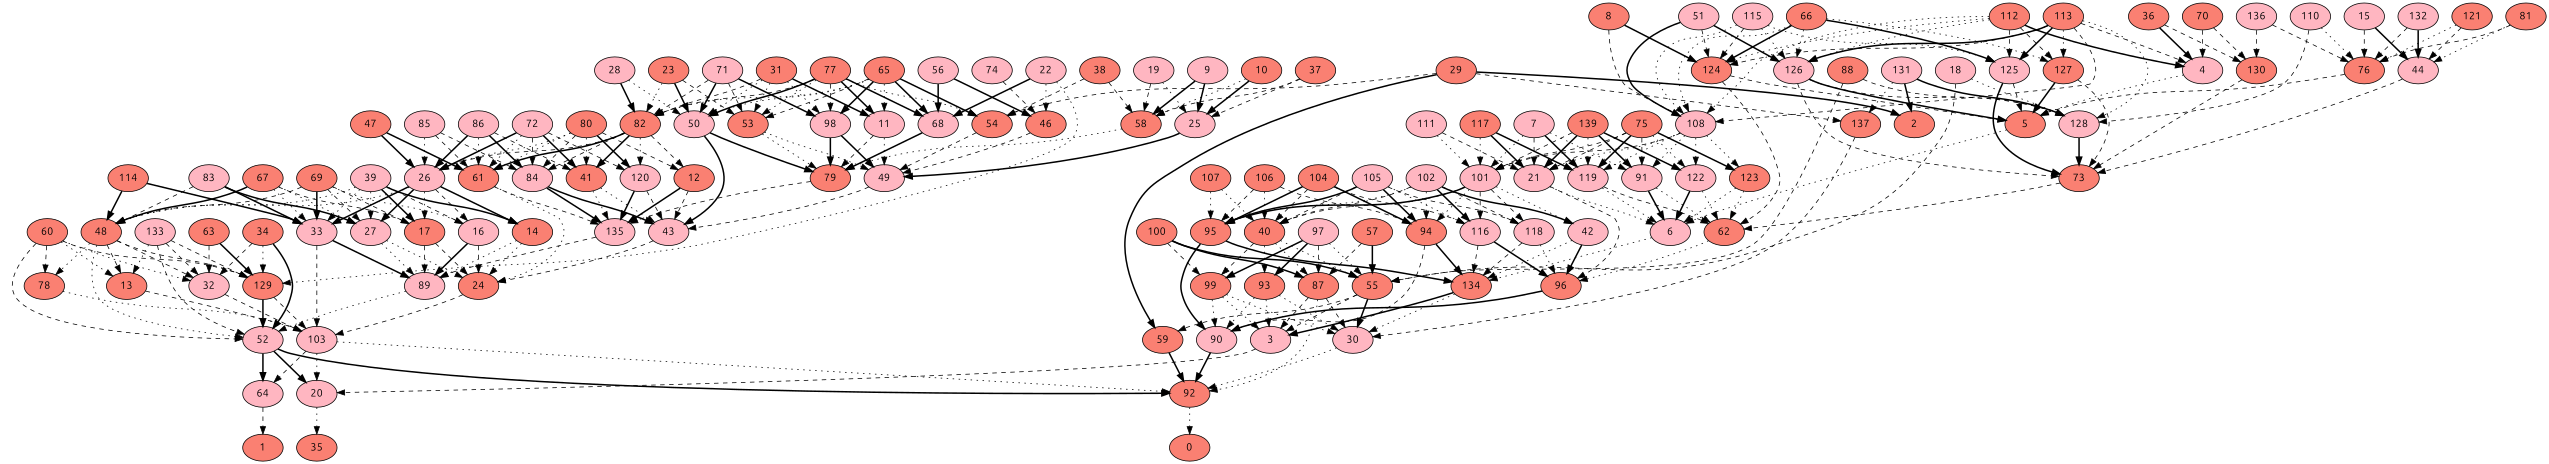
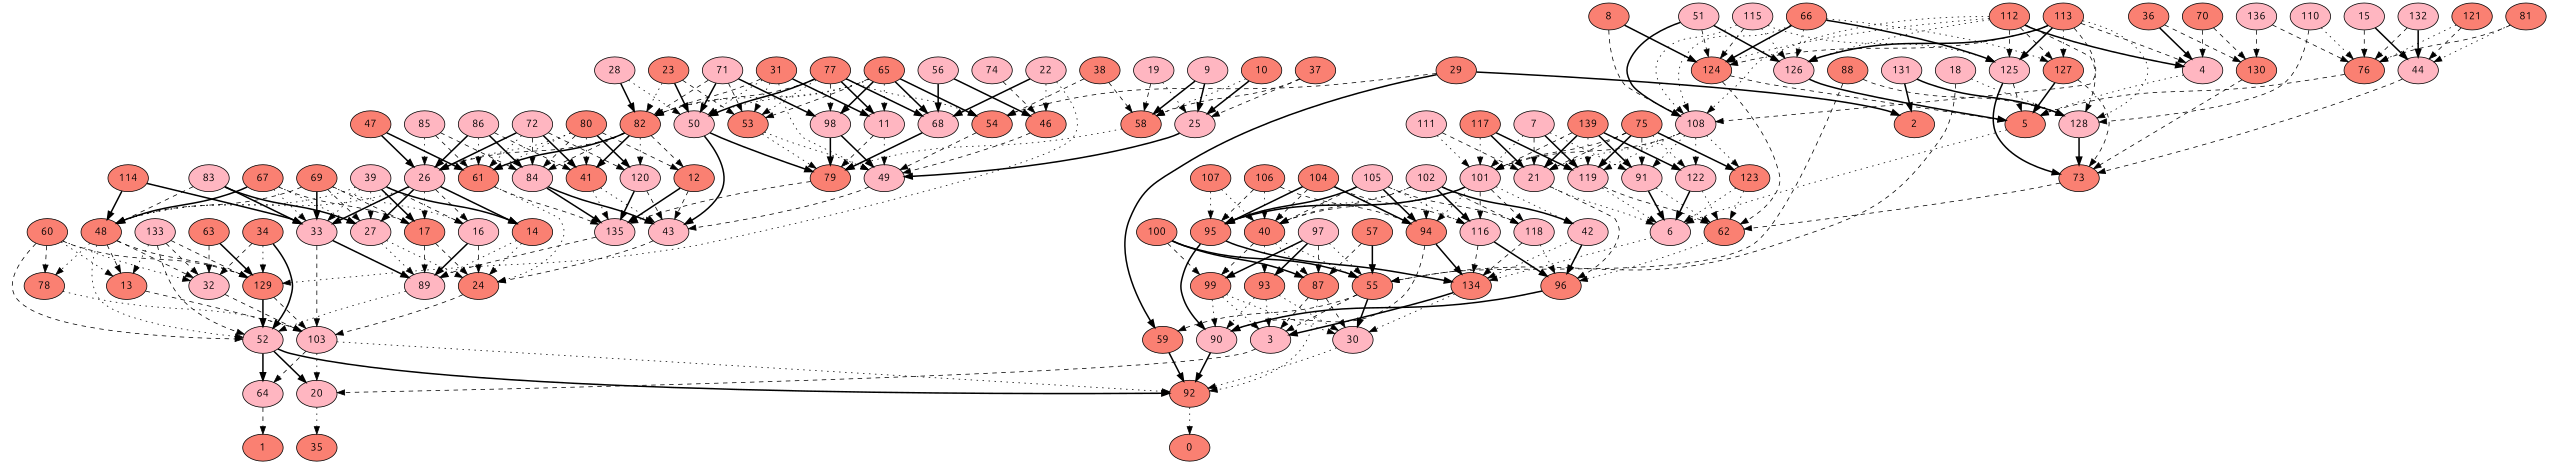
(801, 95) -> (806, 139)
(1901, 97) -> (2080, 51)
(1860, 124) -> none
(1915, 161) -> none
